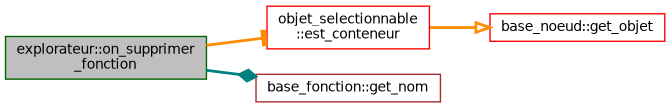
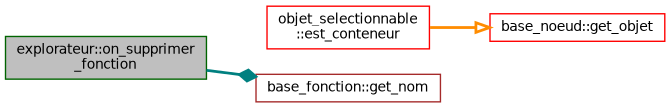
(233, 42) -> none
